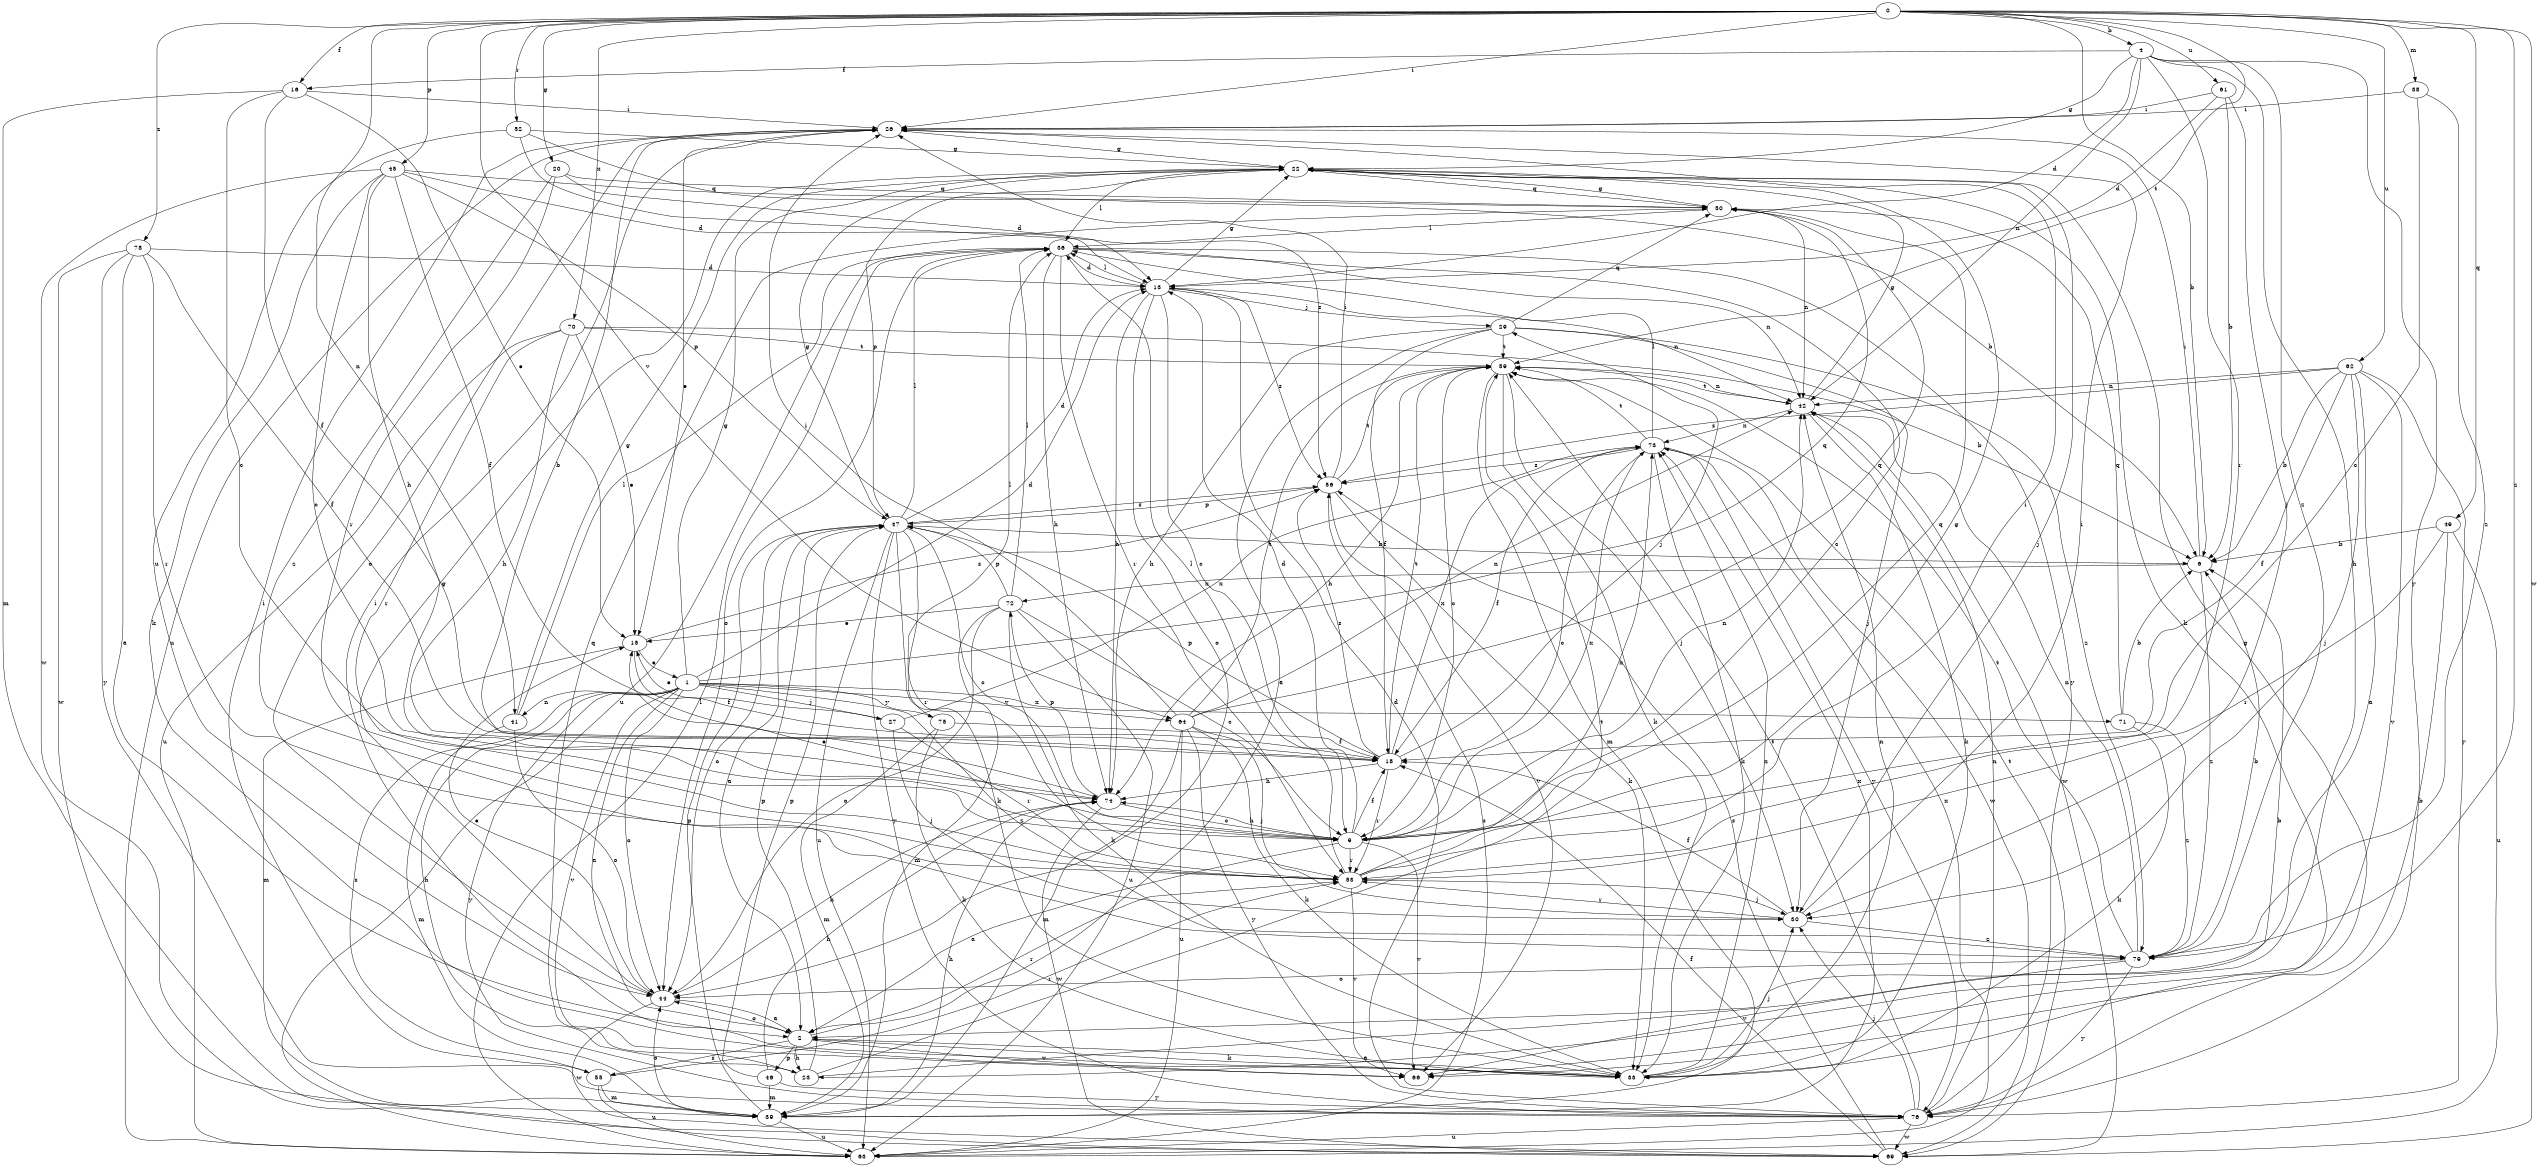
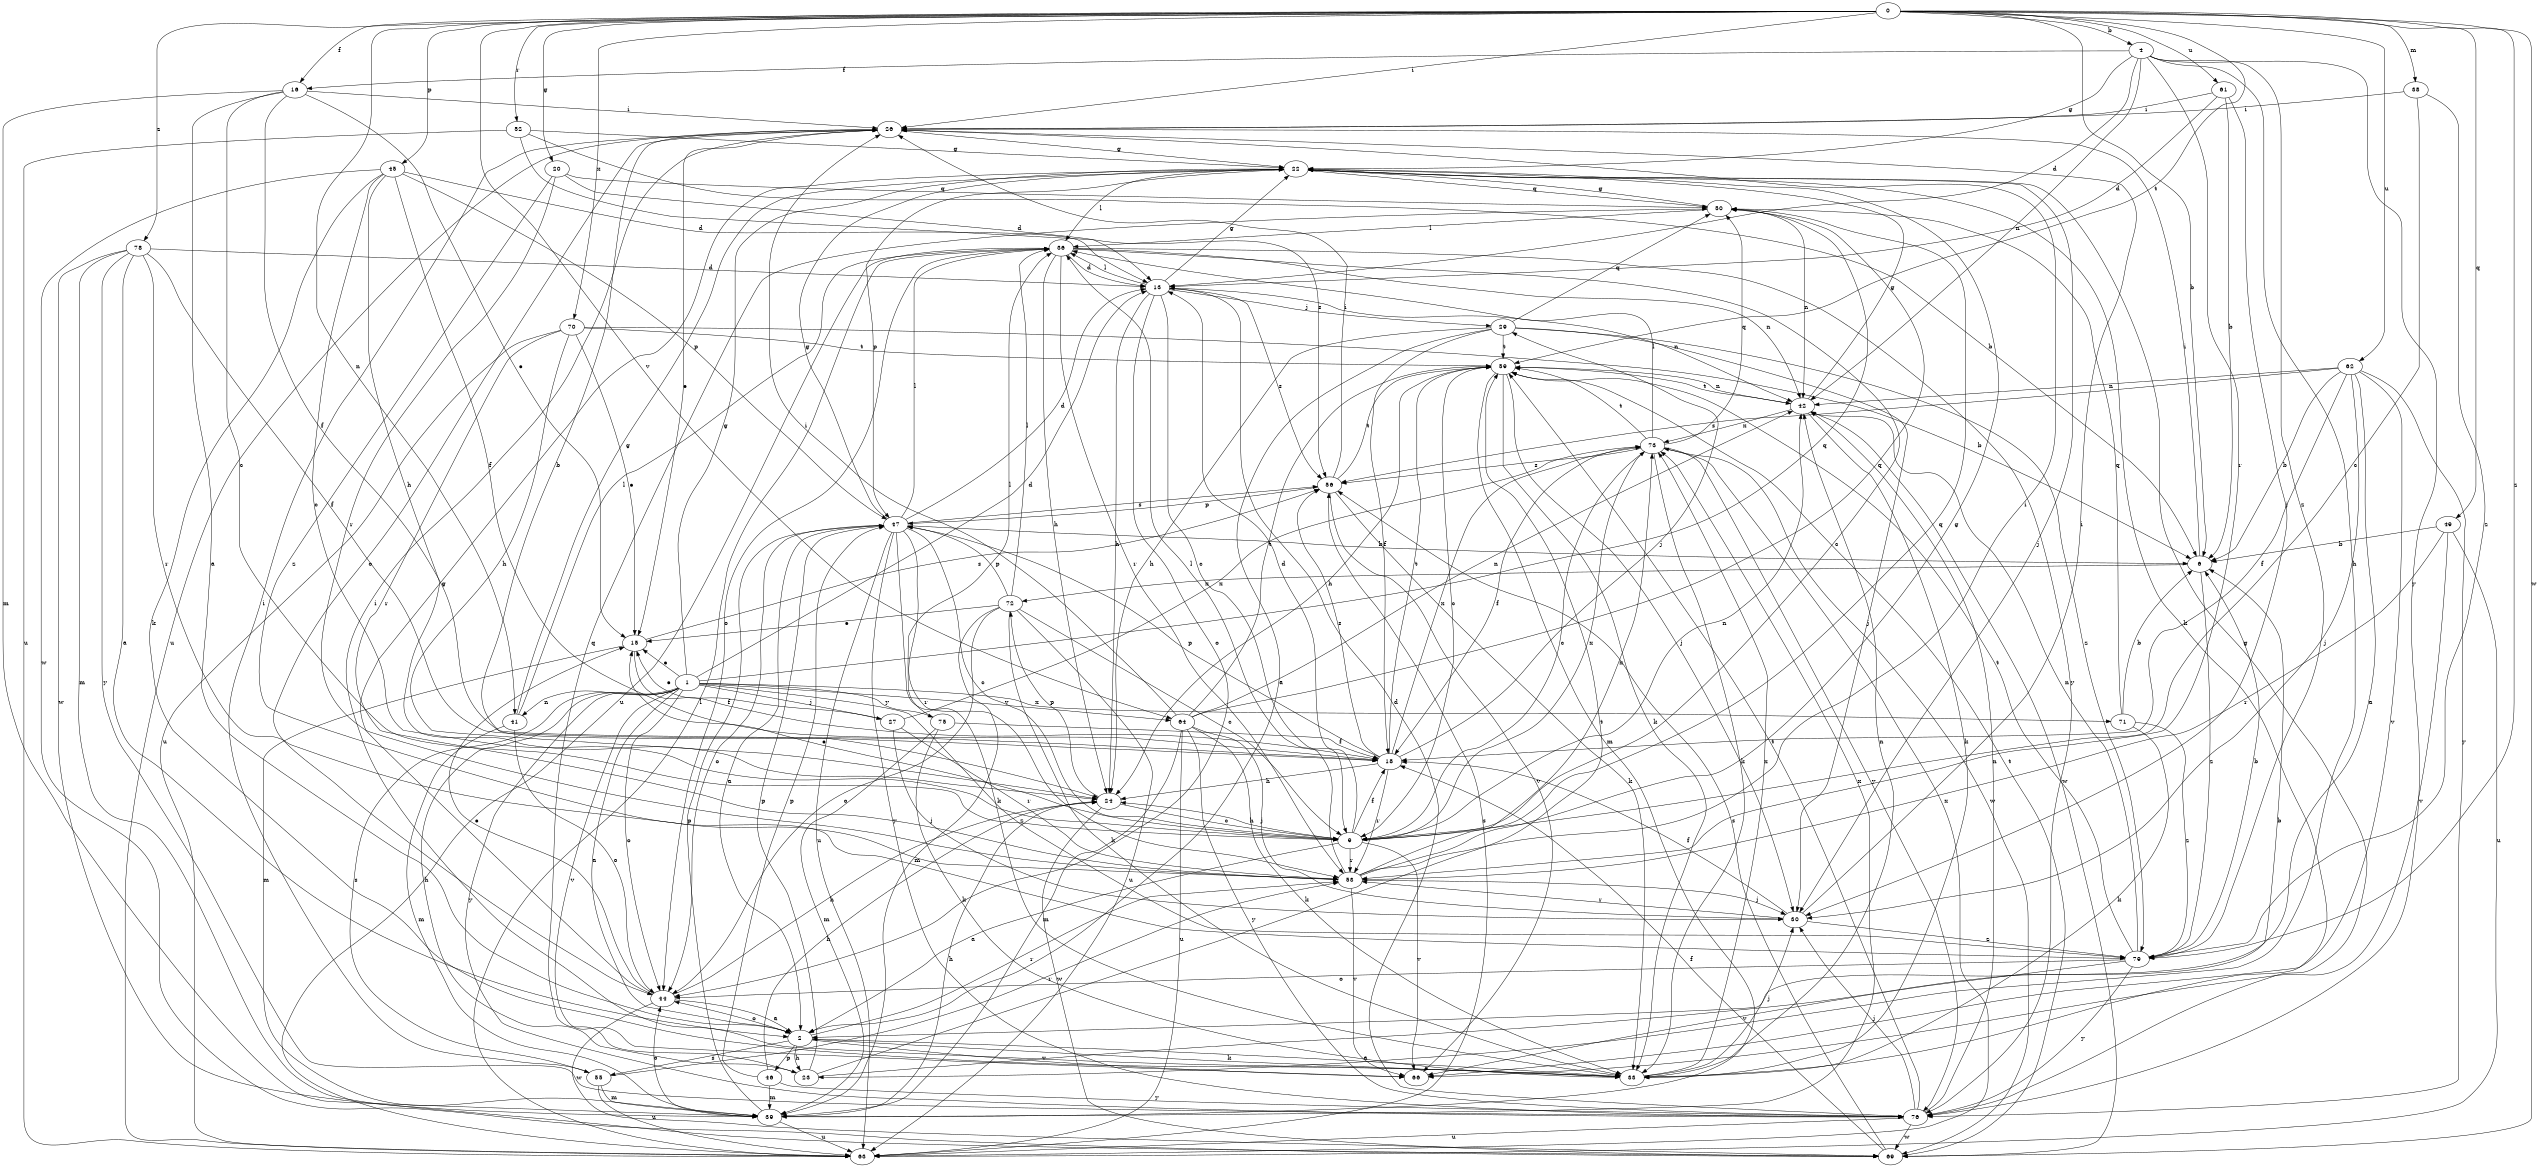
(891, 196) -> (1742, 350)
(161, 604) -> (24, 820)
(651, 665) -> (663, 664)
none -> (210, 710)
(1109, 801) -> (1109, 801)
(2421, 801) -> (2421, 801)
none -> (182, 873)
